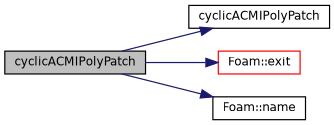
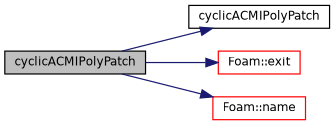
(259, 108) -> (259, 108)
